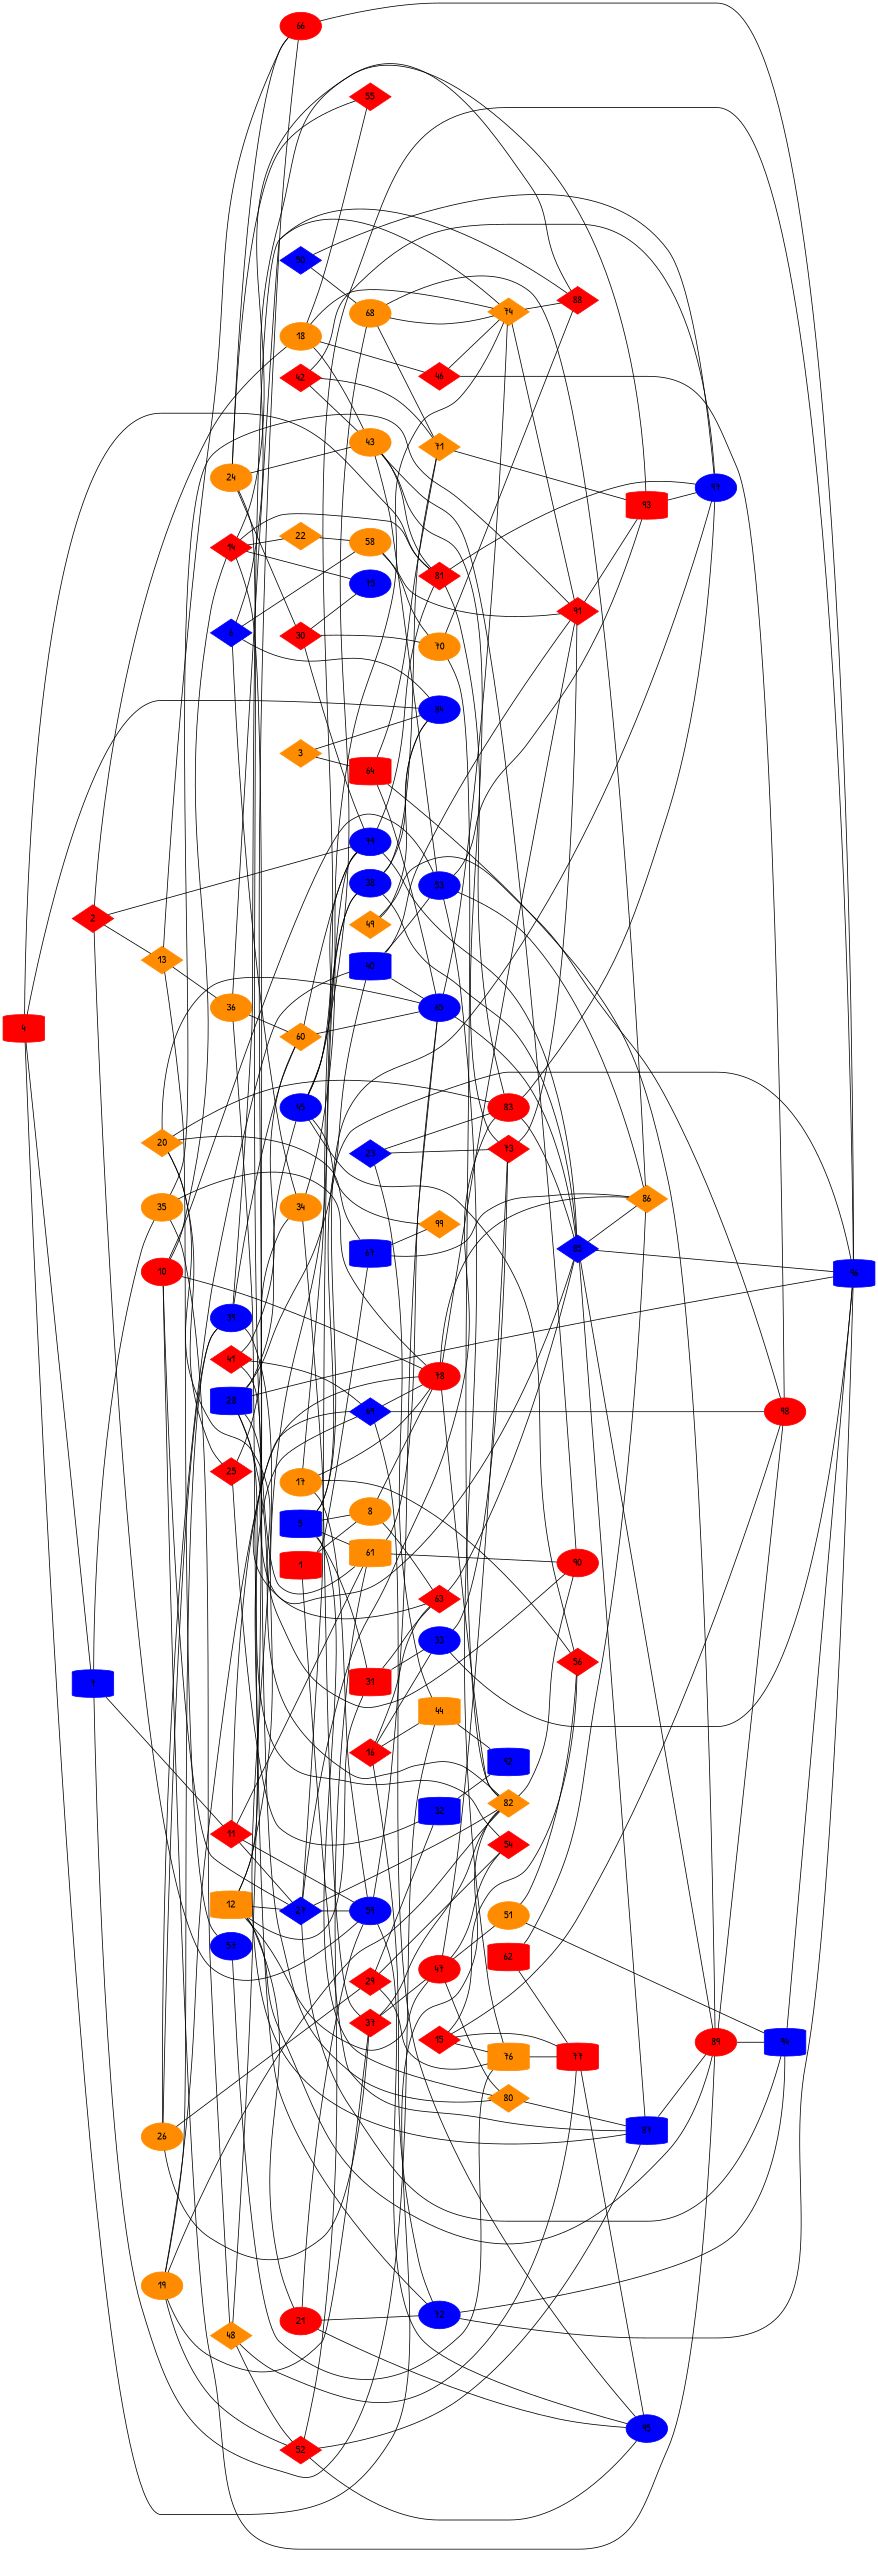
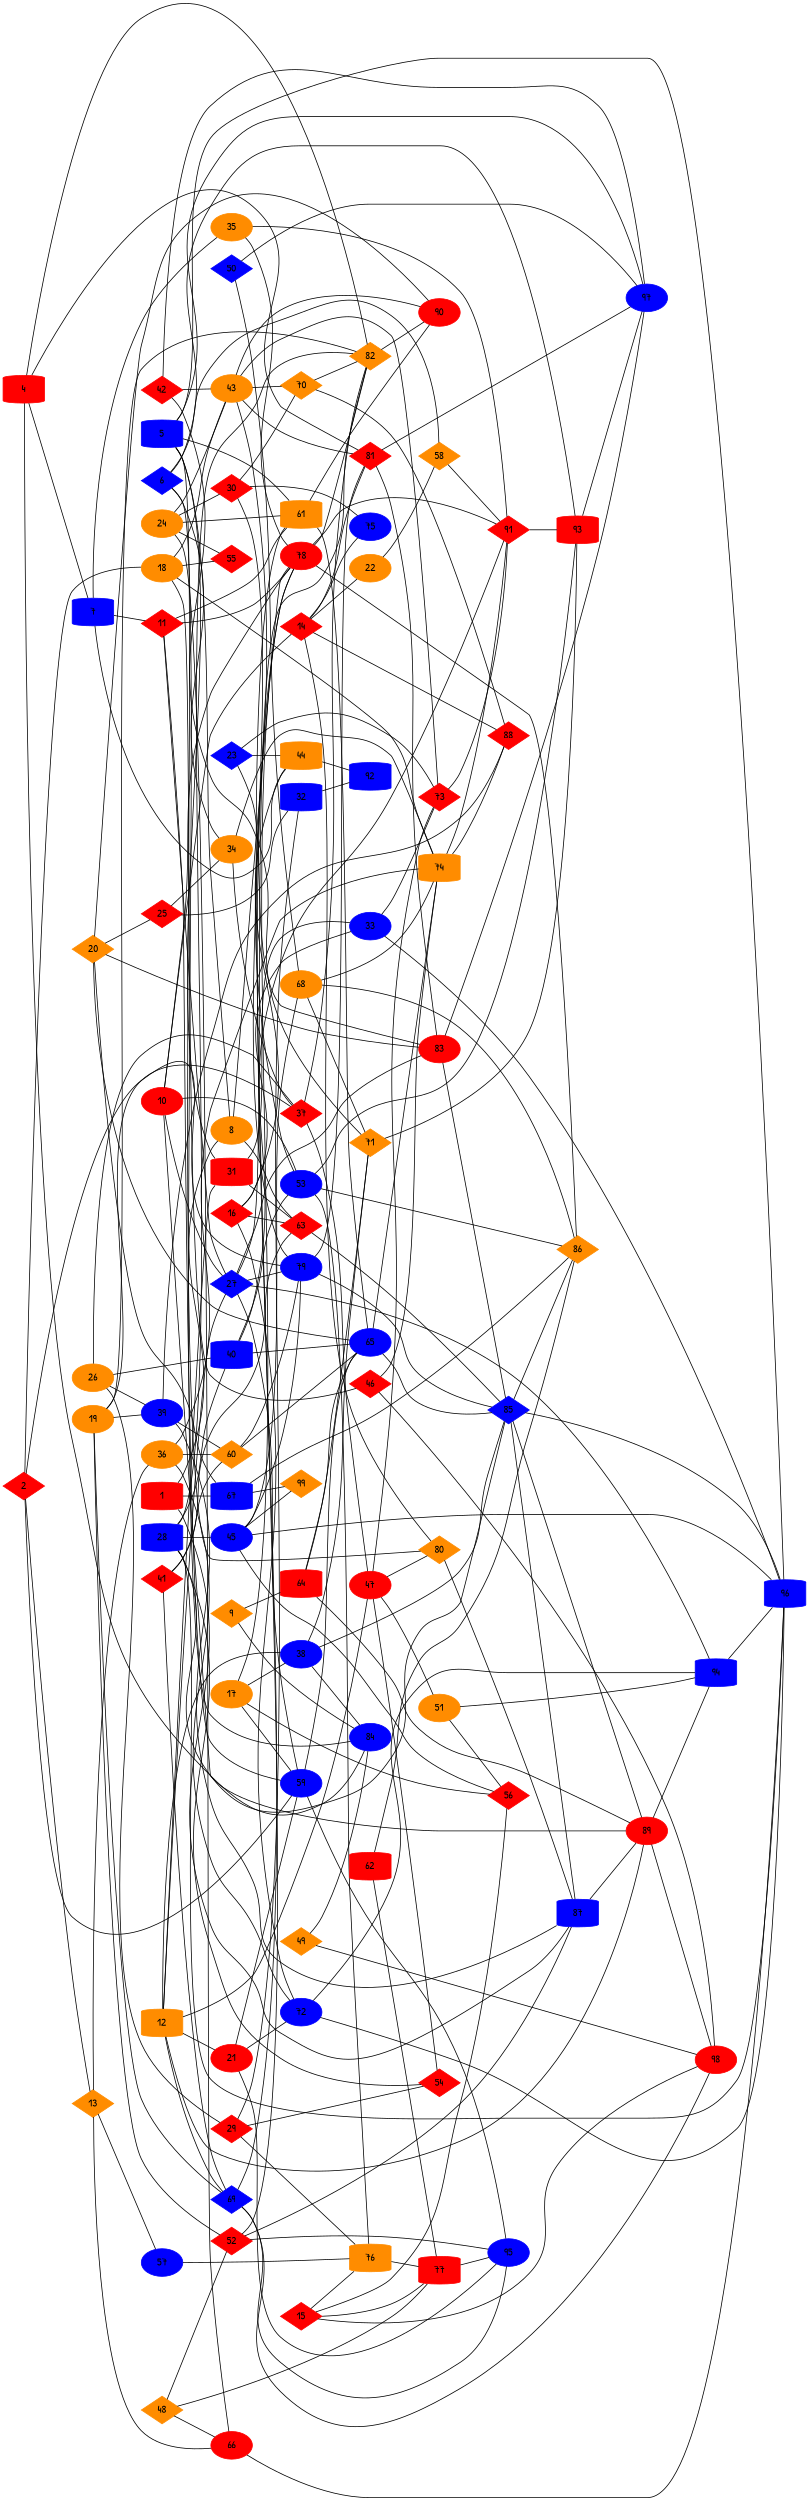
(509, 312) -> (439, 868)
(301, 536) -> (370, 568)
(370, 542) -> (439, 456)
(406, 594) -> (267, 387)
(439, 647) -> (301, 385)
(301, 753) -> (232, 1614)
(208, 1770) -> none
